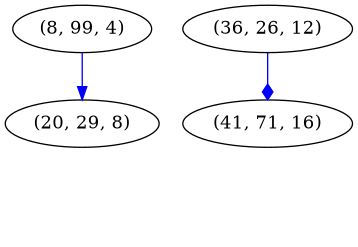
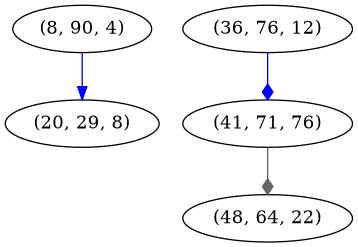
(82, 29) -> (82, 29)
(268, 29) -> (268, 29)
(268, 124) -> (268, 124)
none -> (268, 218)
